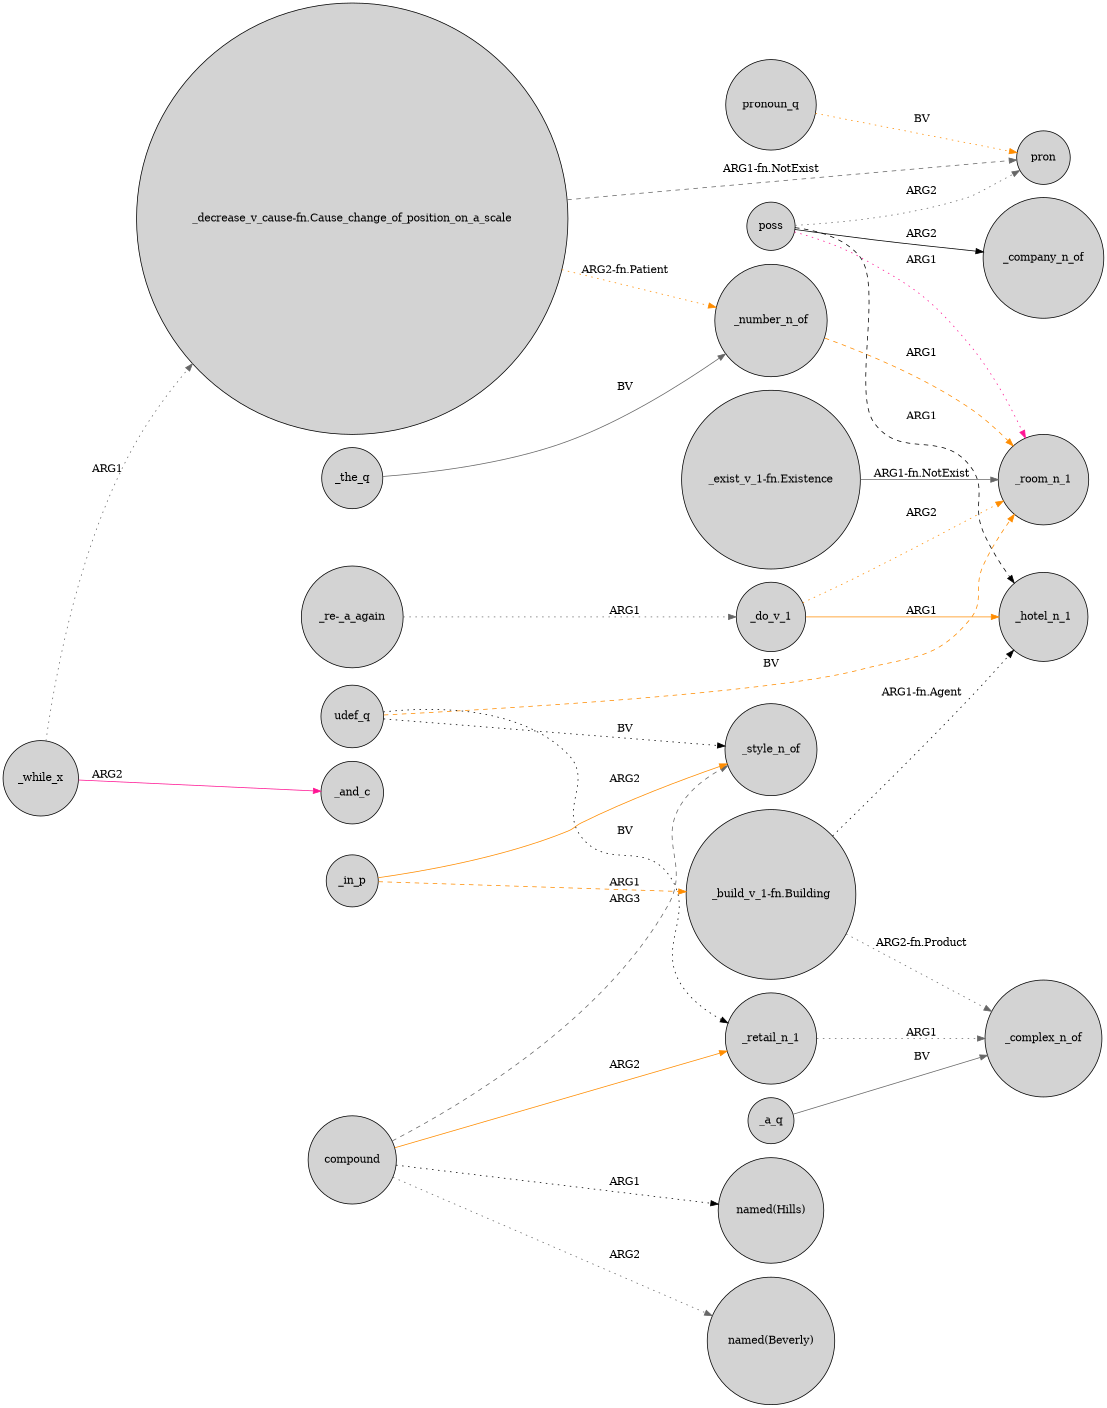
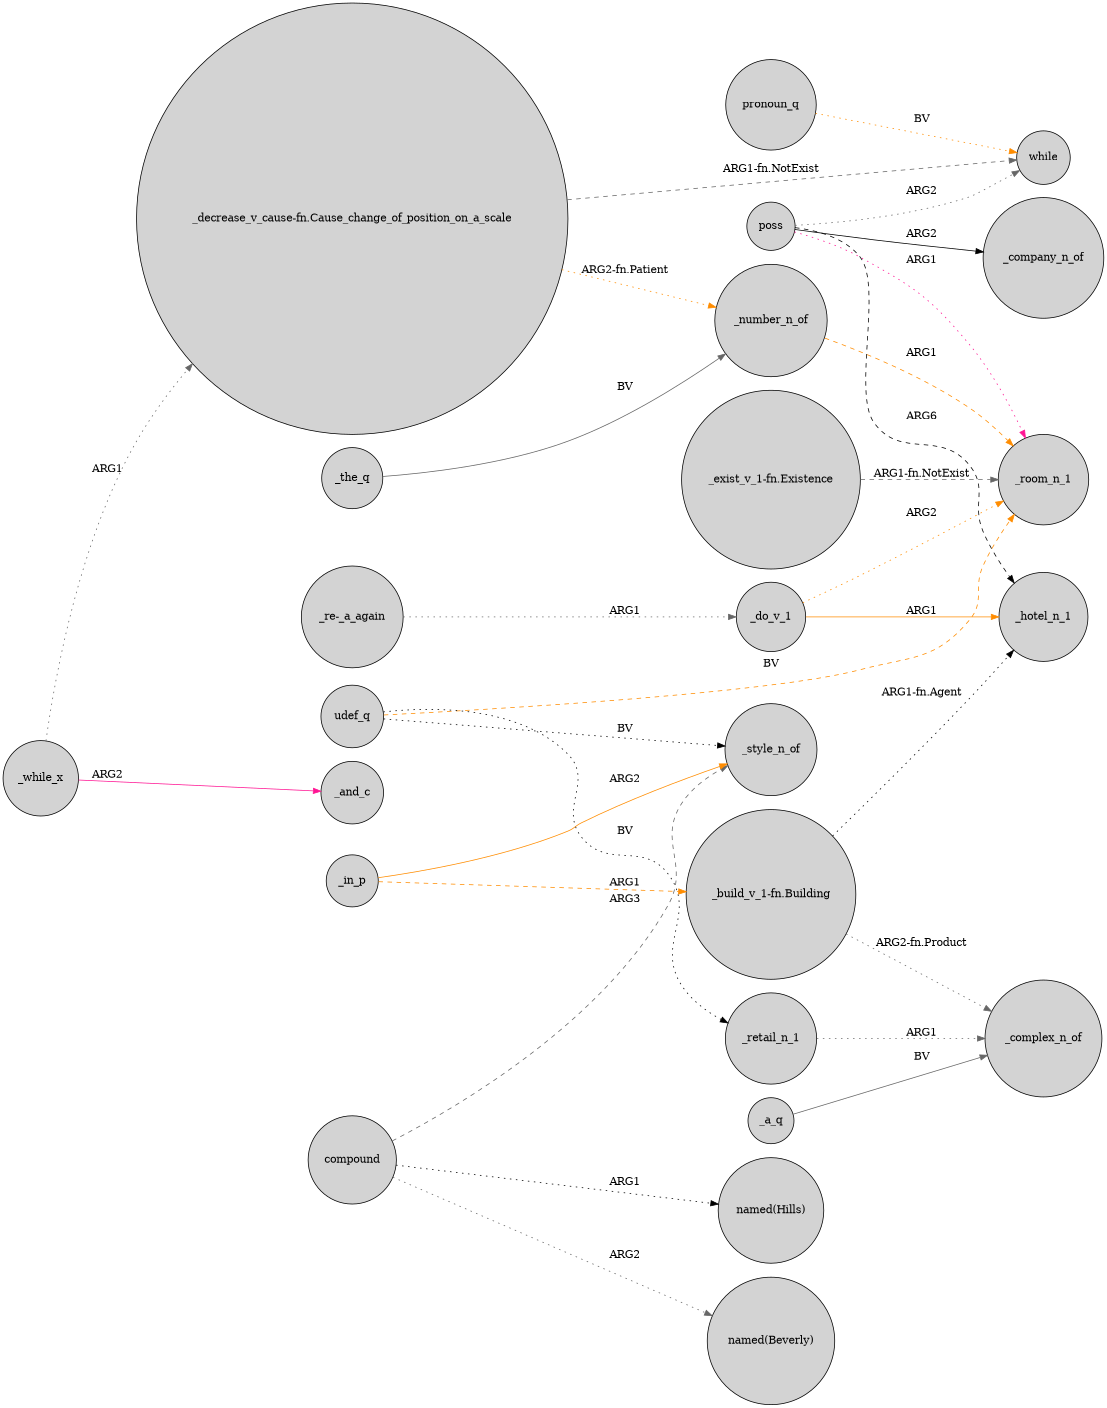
(1043, 158) -> (1043, 158)
(922, 417) -> (922, 417)
(926, 480) -> (926, 480)
(557, 1100) -> none
